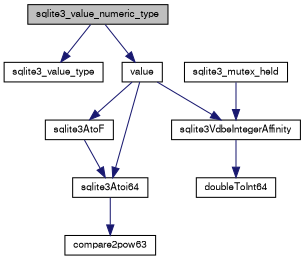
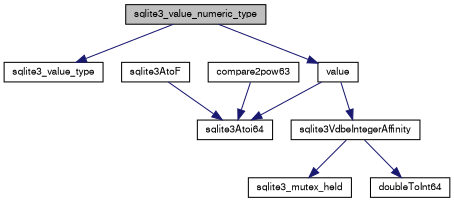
(236, 96) -> (331, 155)
(115, 97) -> none
(110, 211) -> (246, 96)
